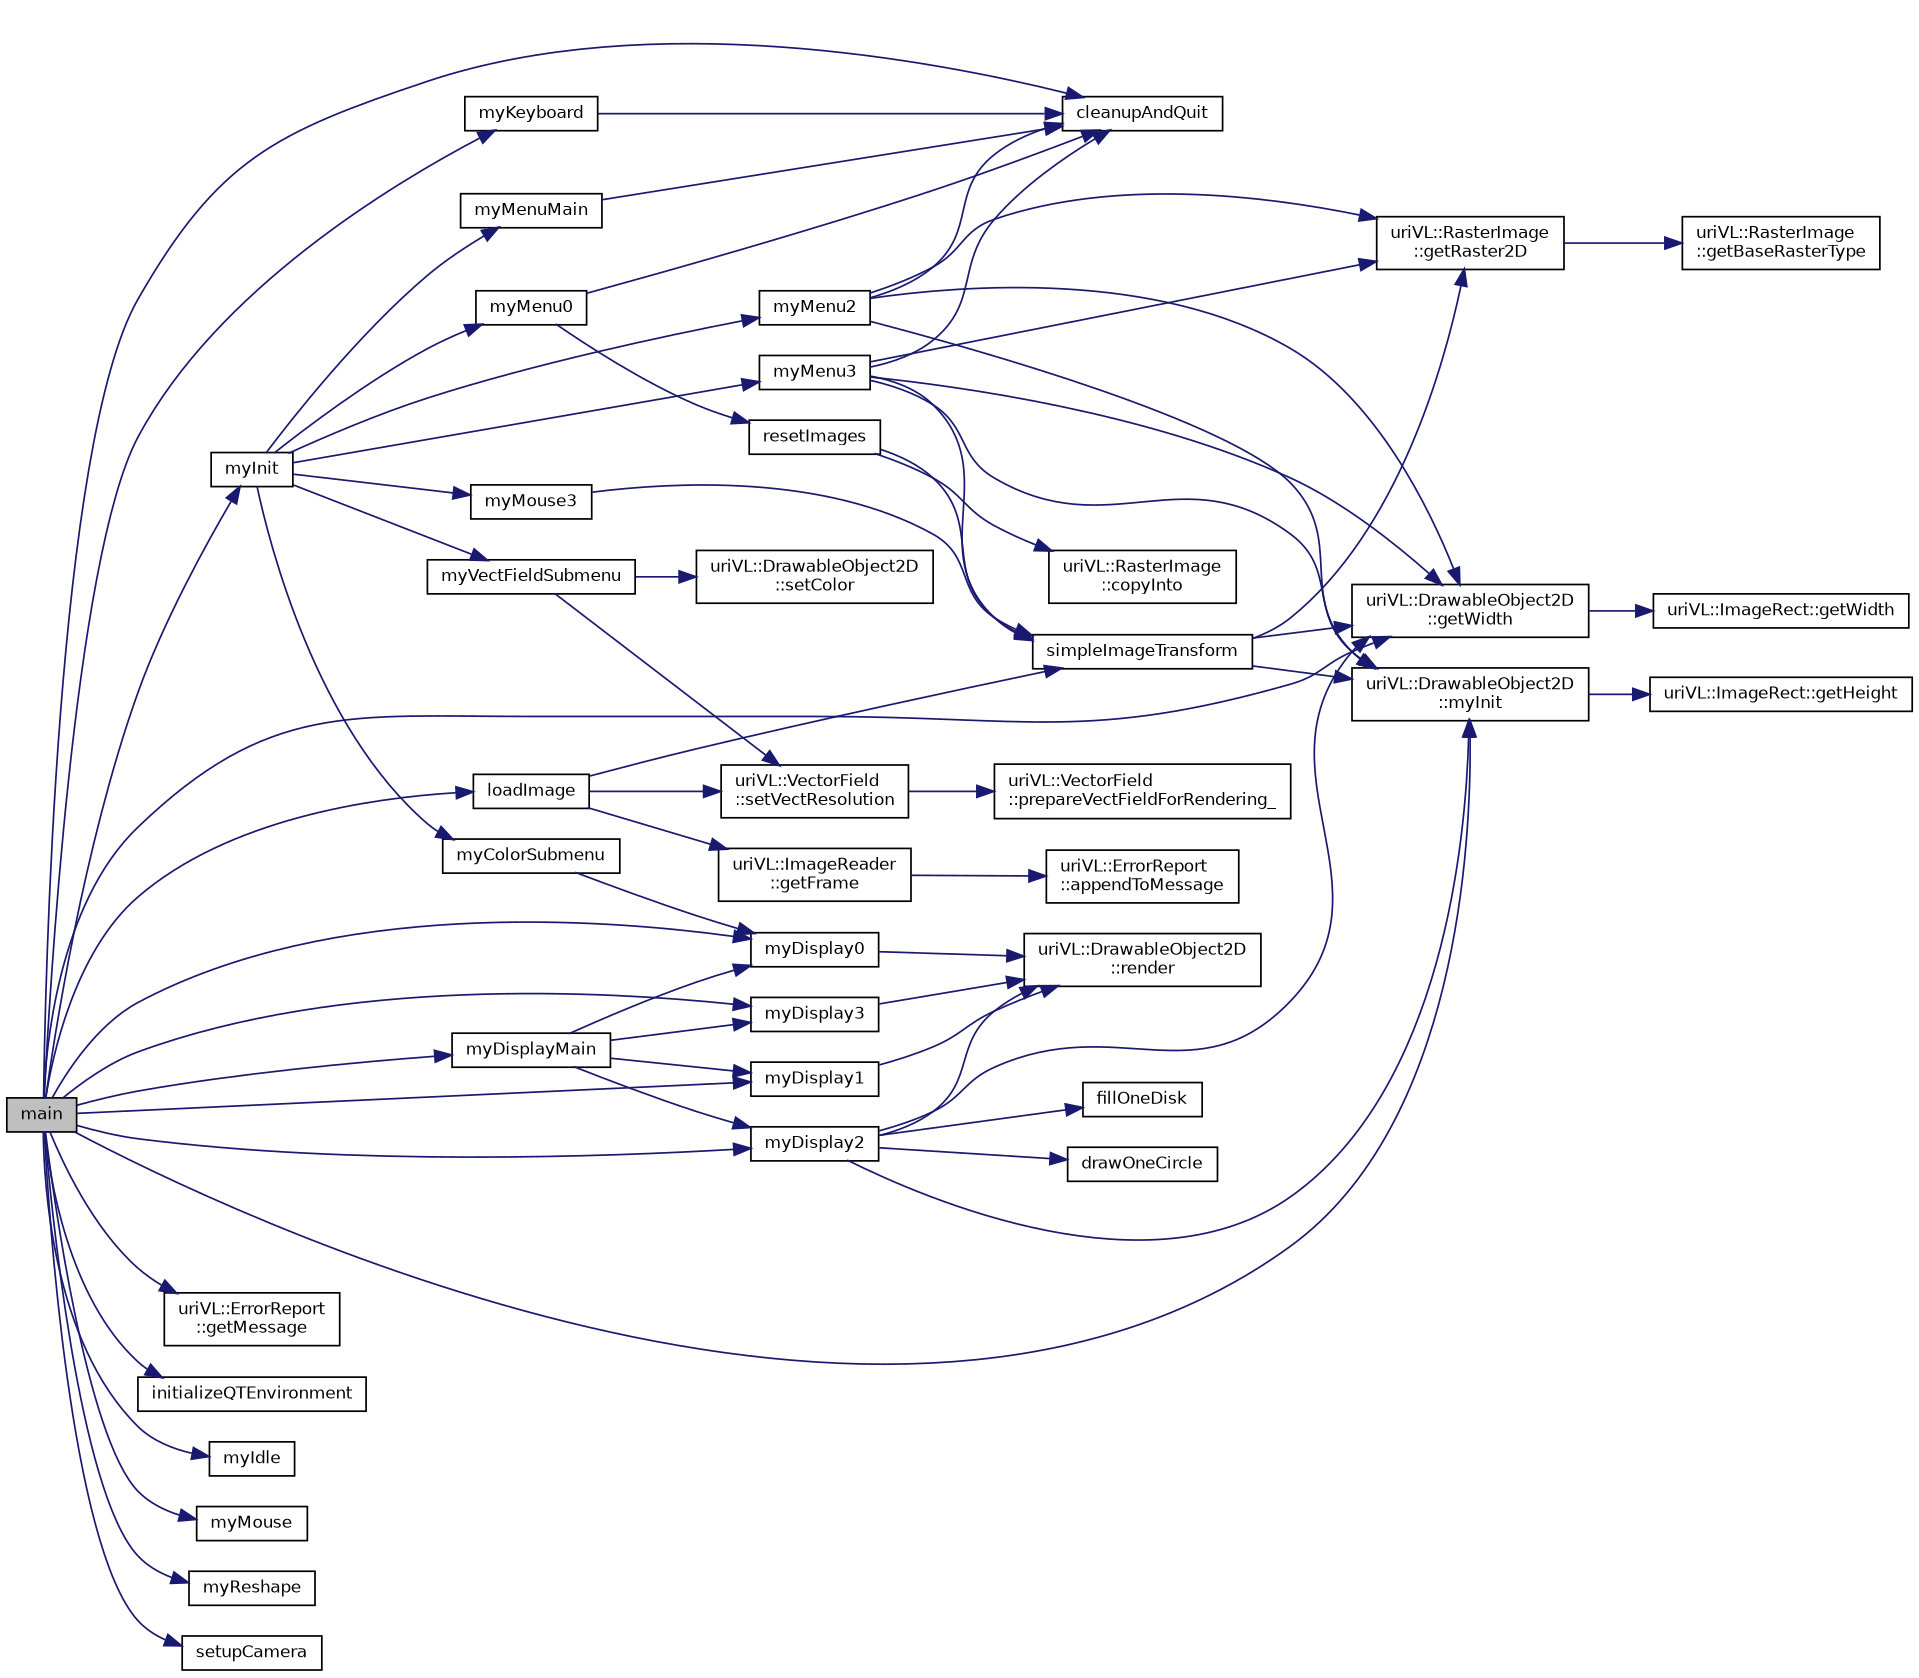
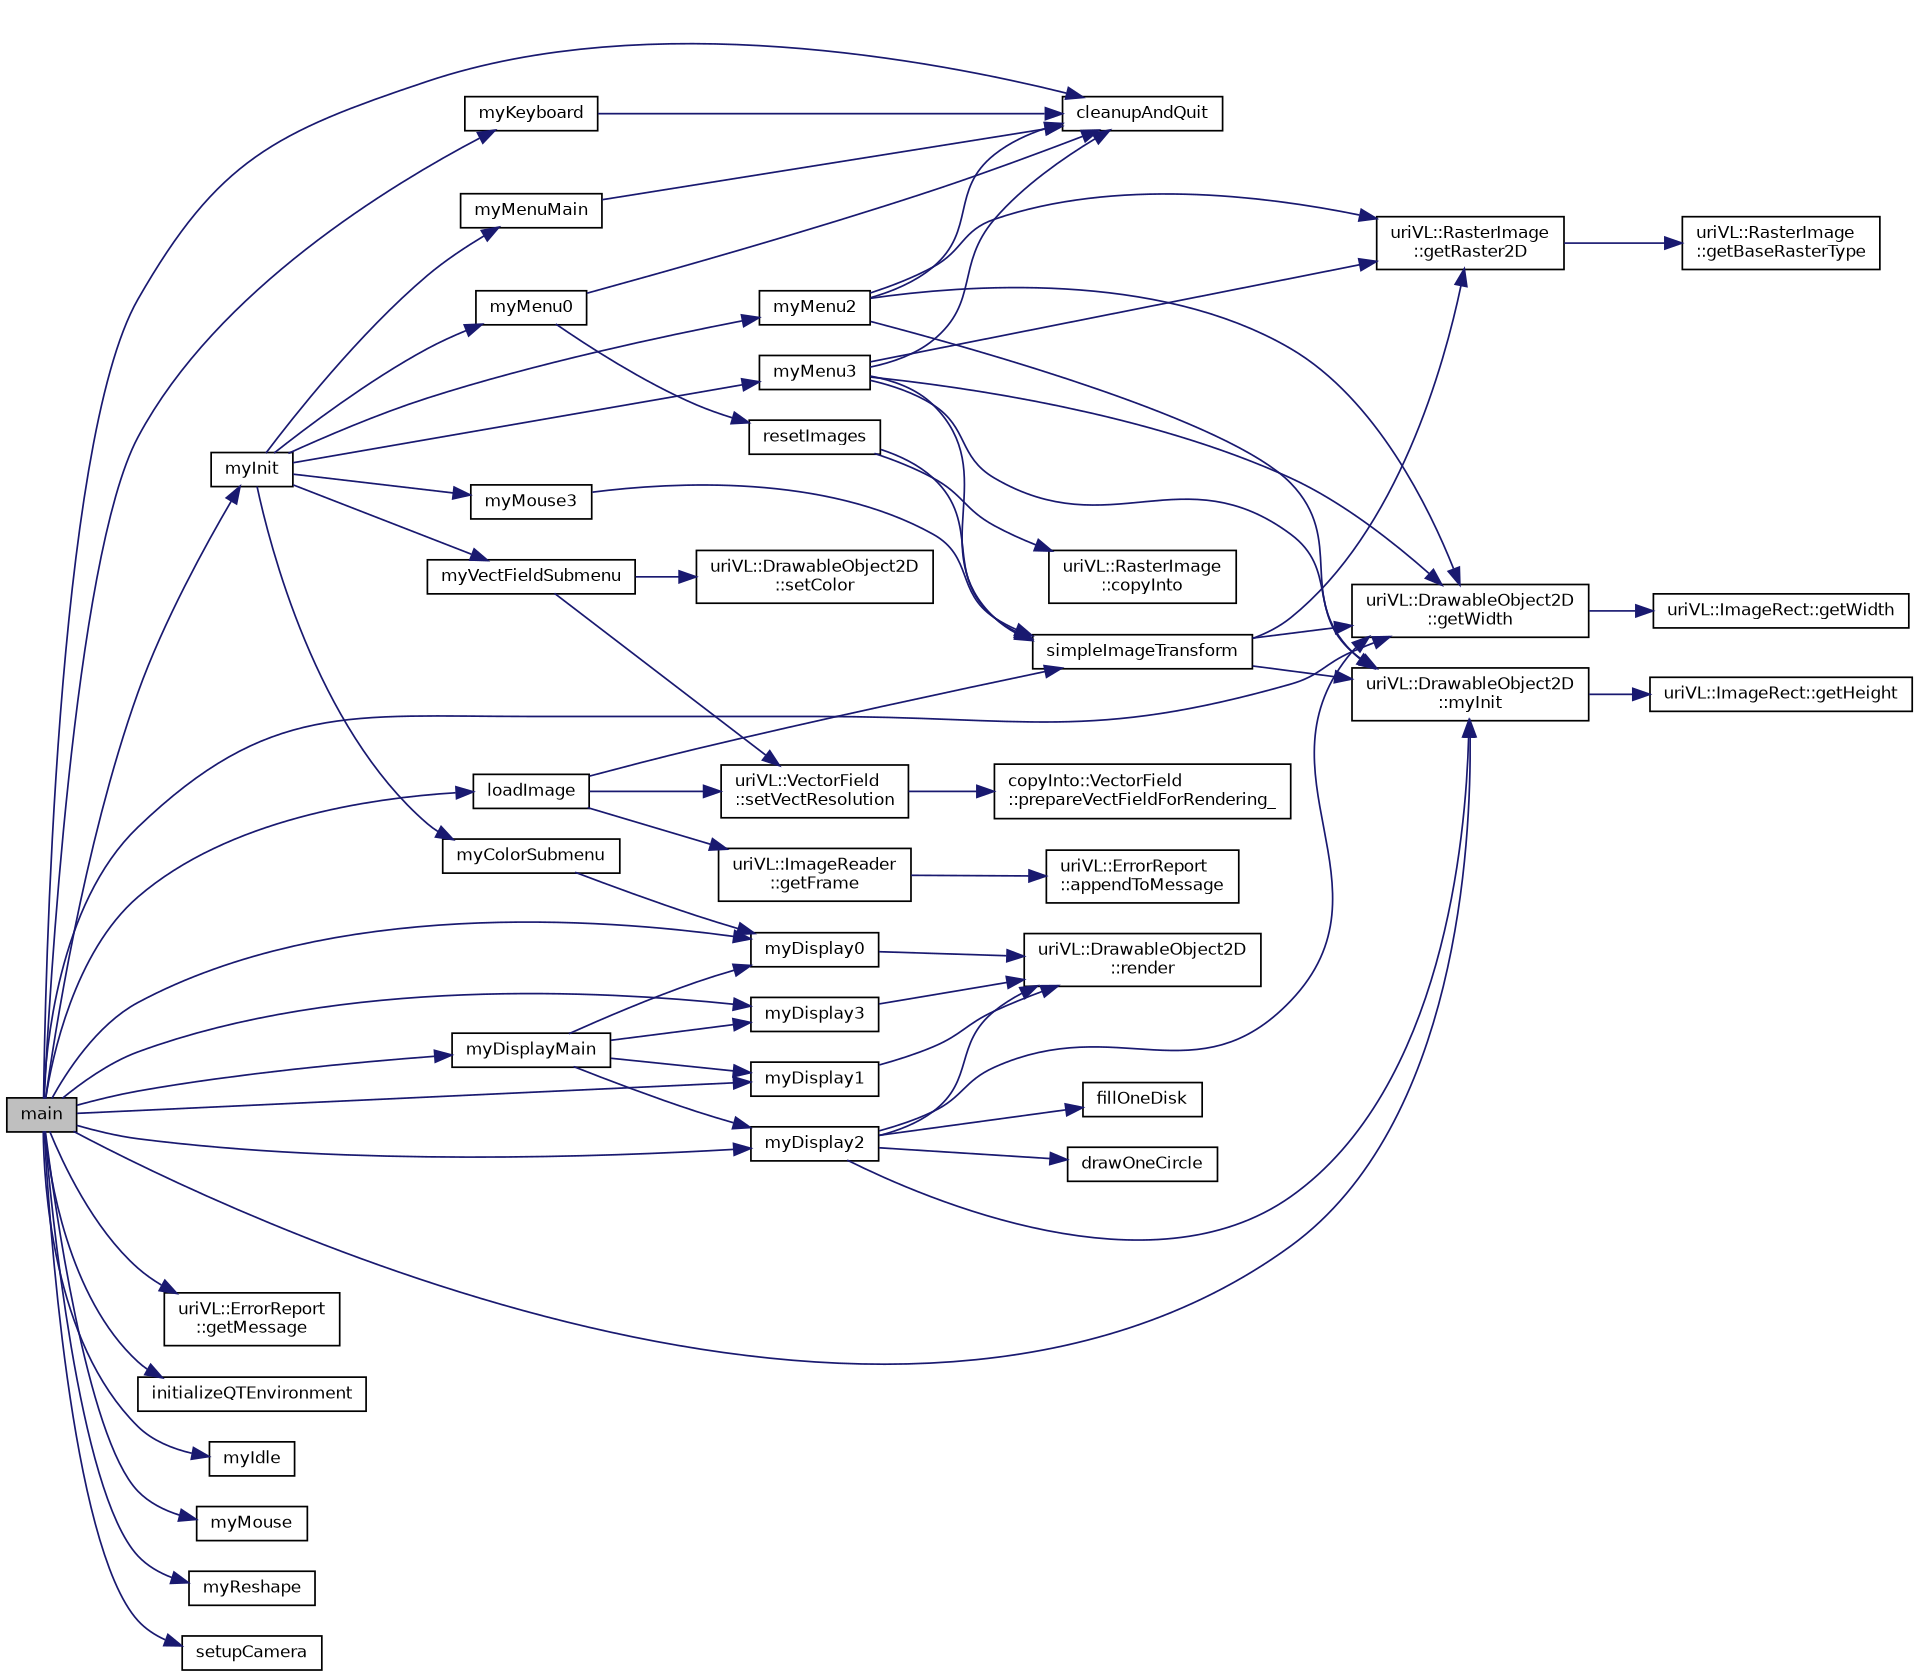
(1143, 791) -> (1143, 791)
